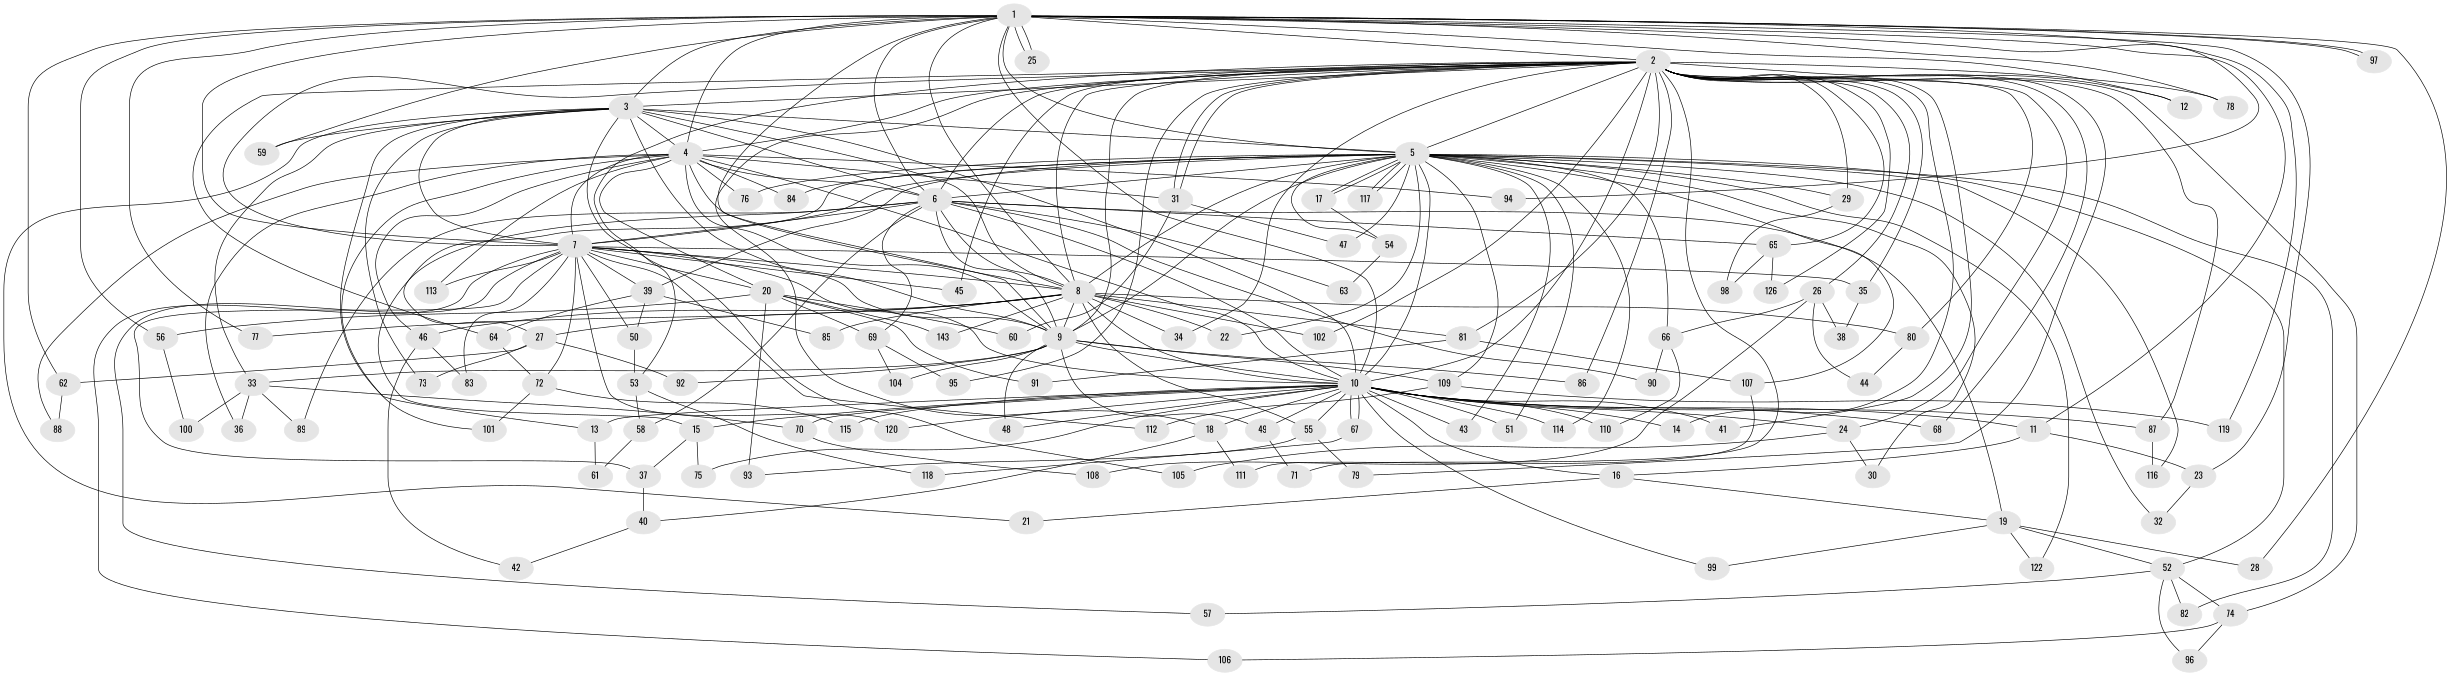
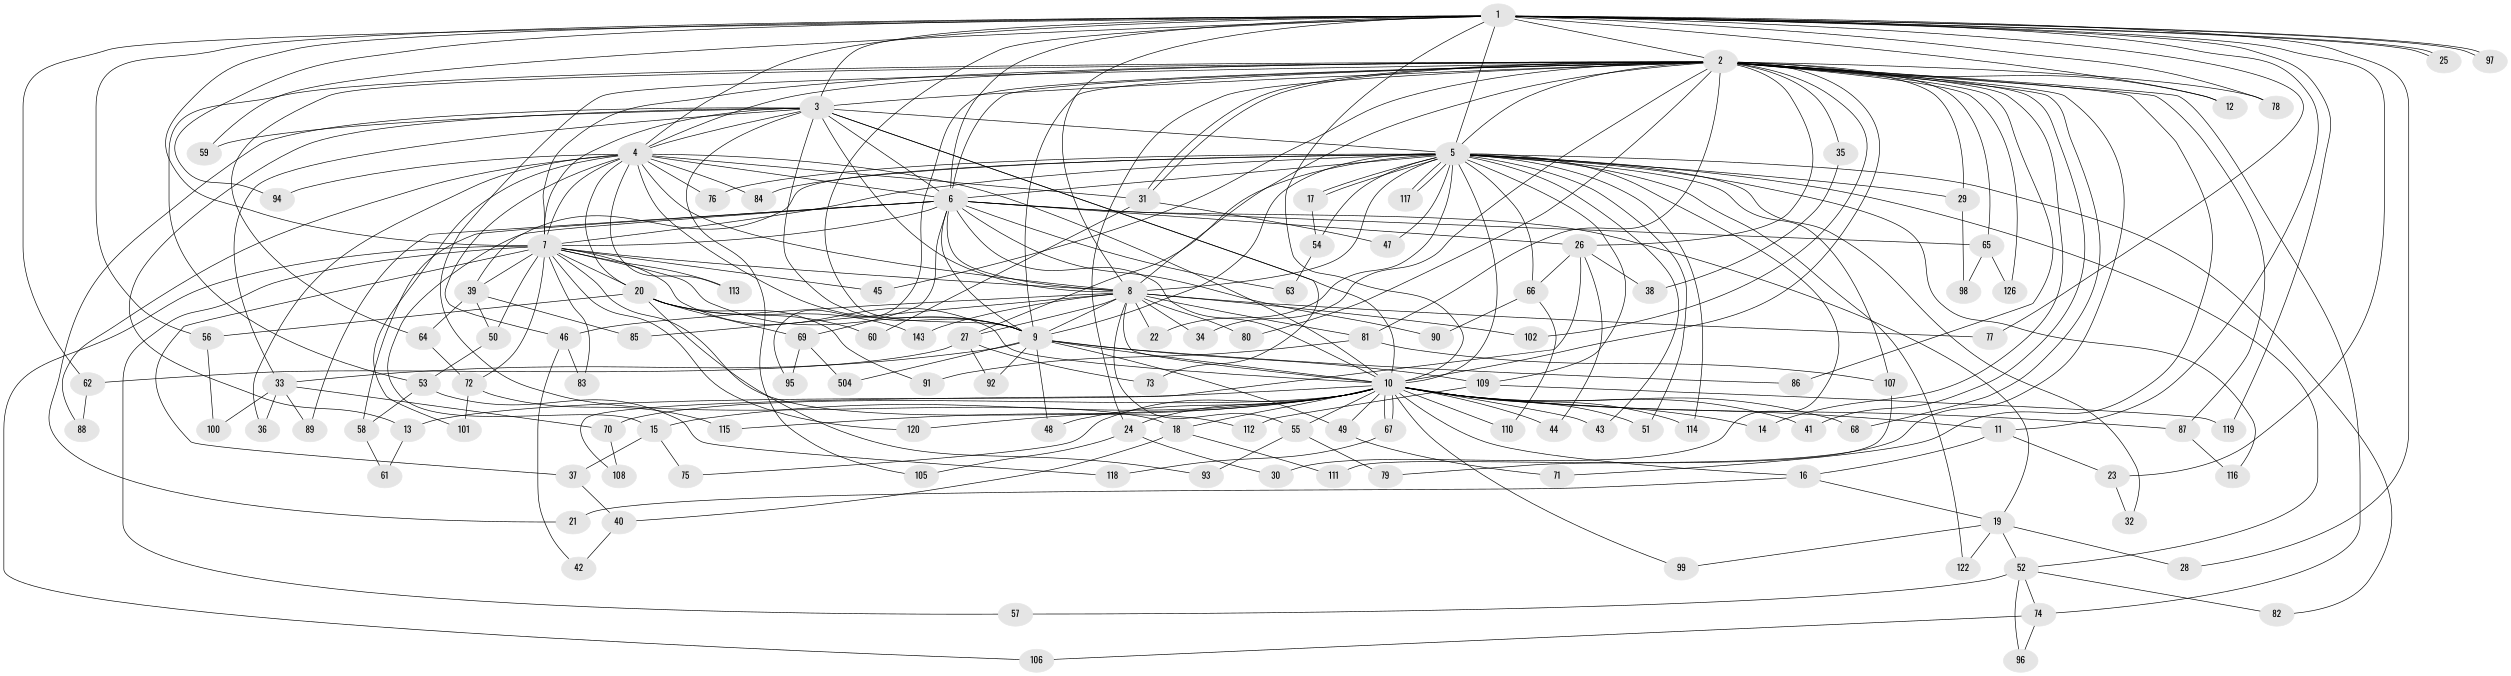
none -> (1250, 222)
(1222, 258) -> none
(1888, 361) -> (1487, 406)
(896, 384) -> (845, 384)
